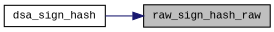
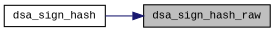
(207, 16) -> (207, 16)
